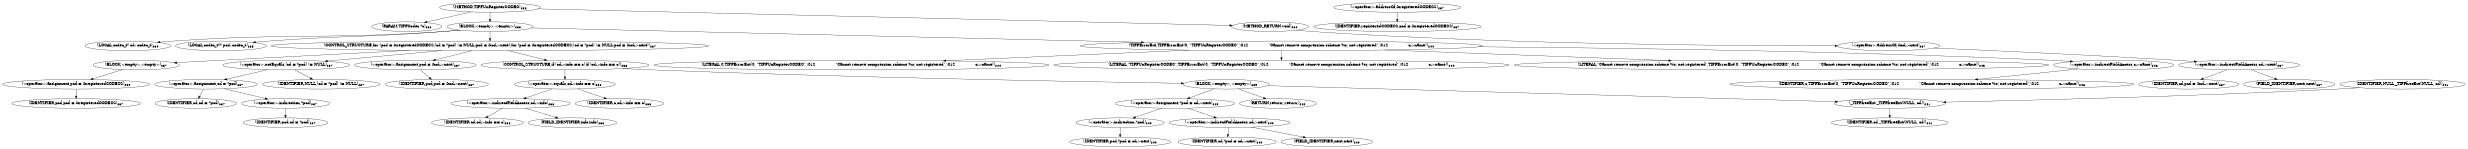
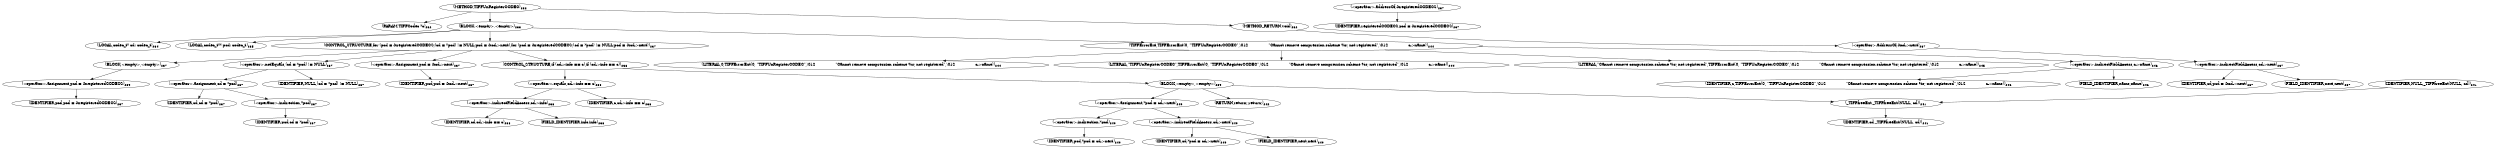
none -> (2114, 84)
